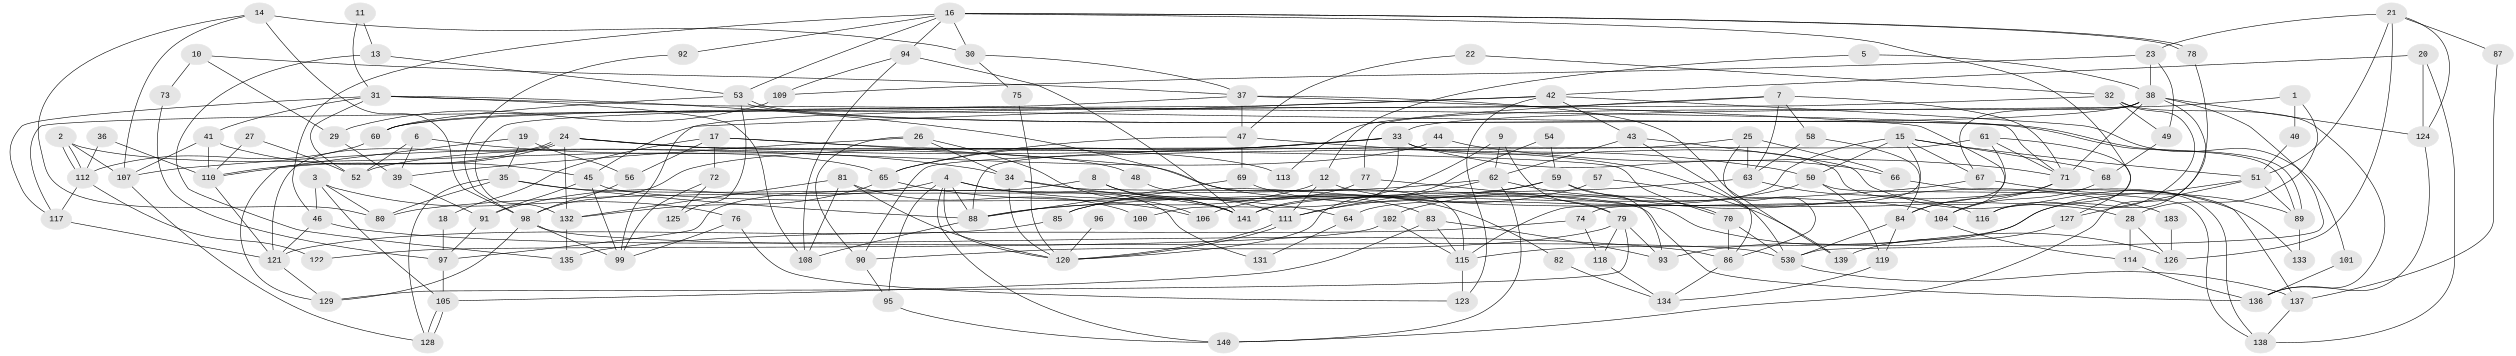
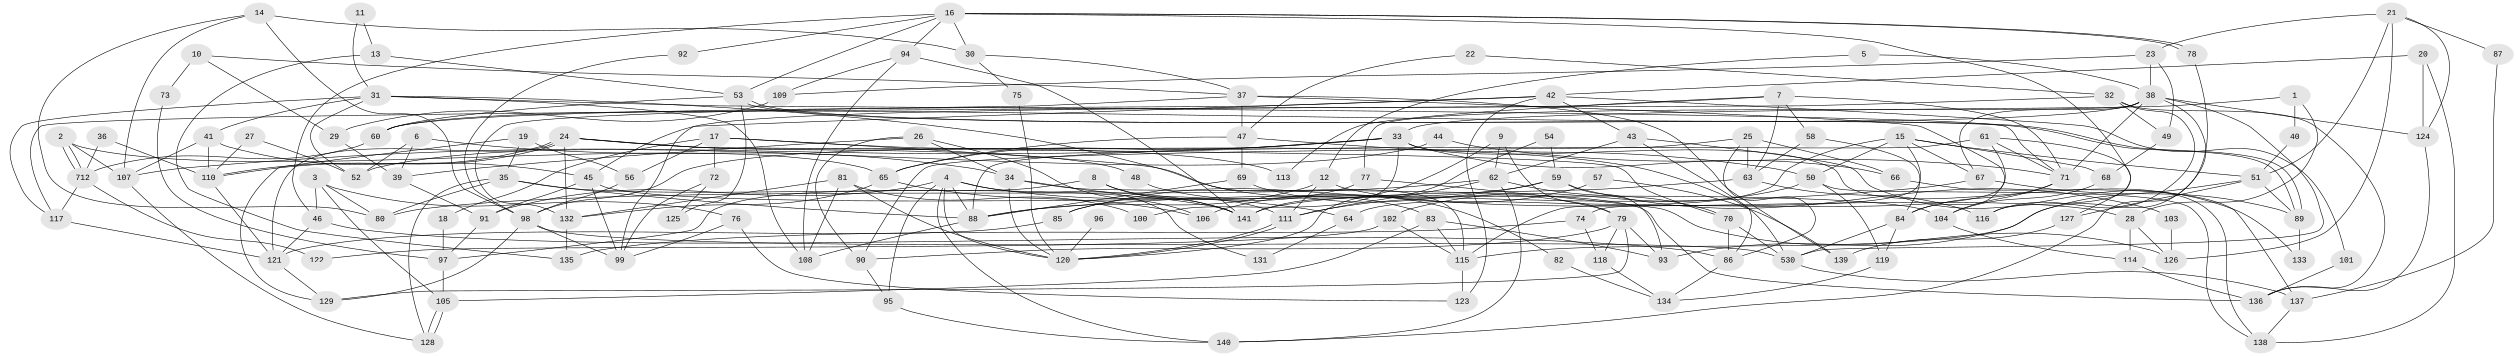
(83, 178) -> (83, 178)
(2171, 219) -> (2171, 219)
